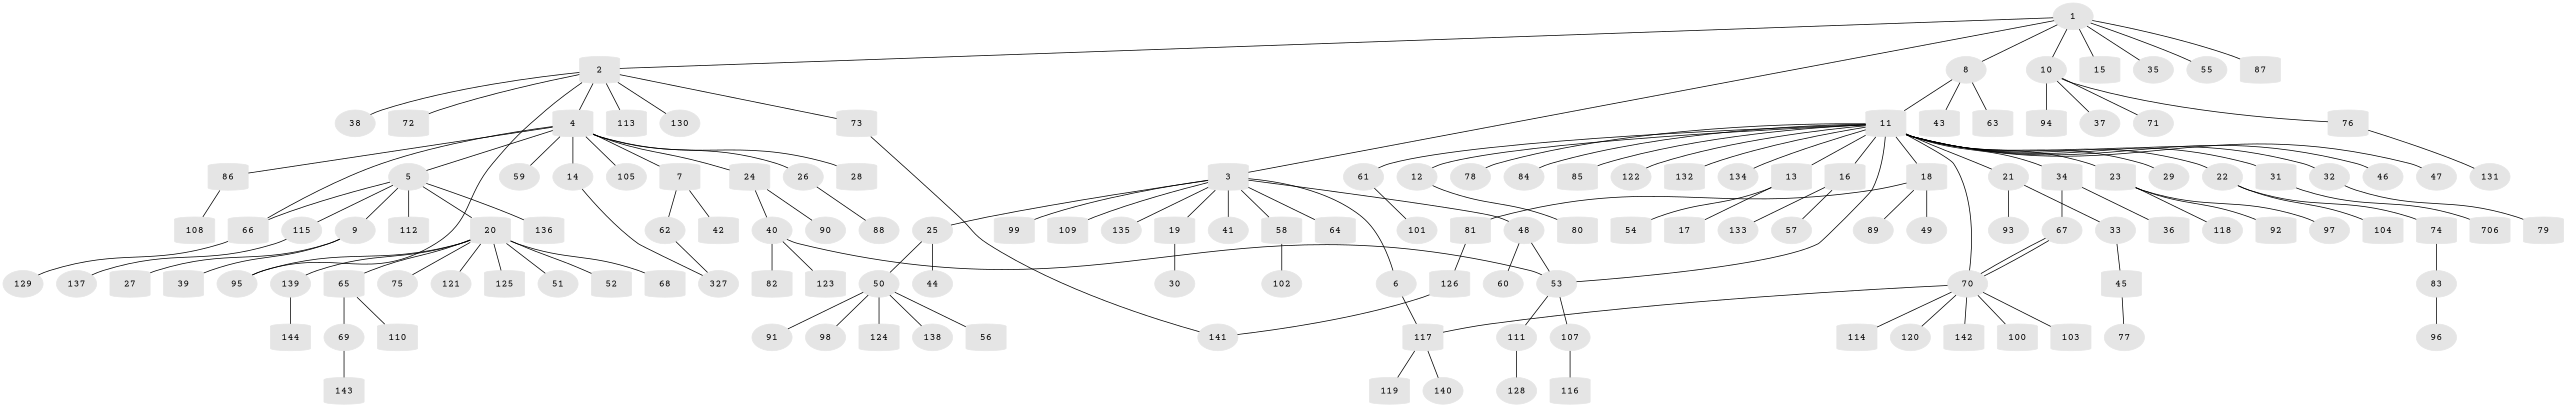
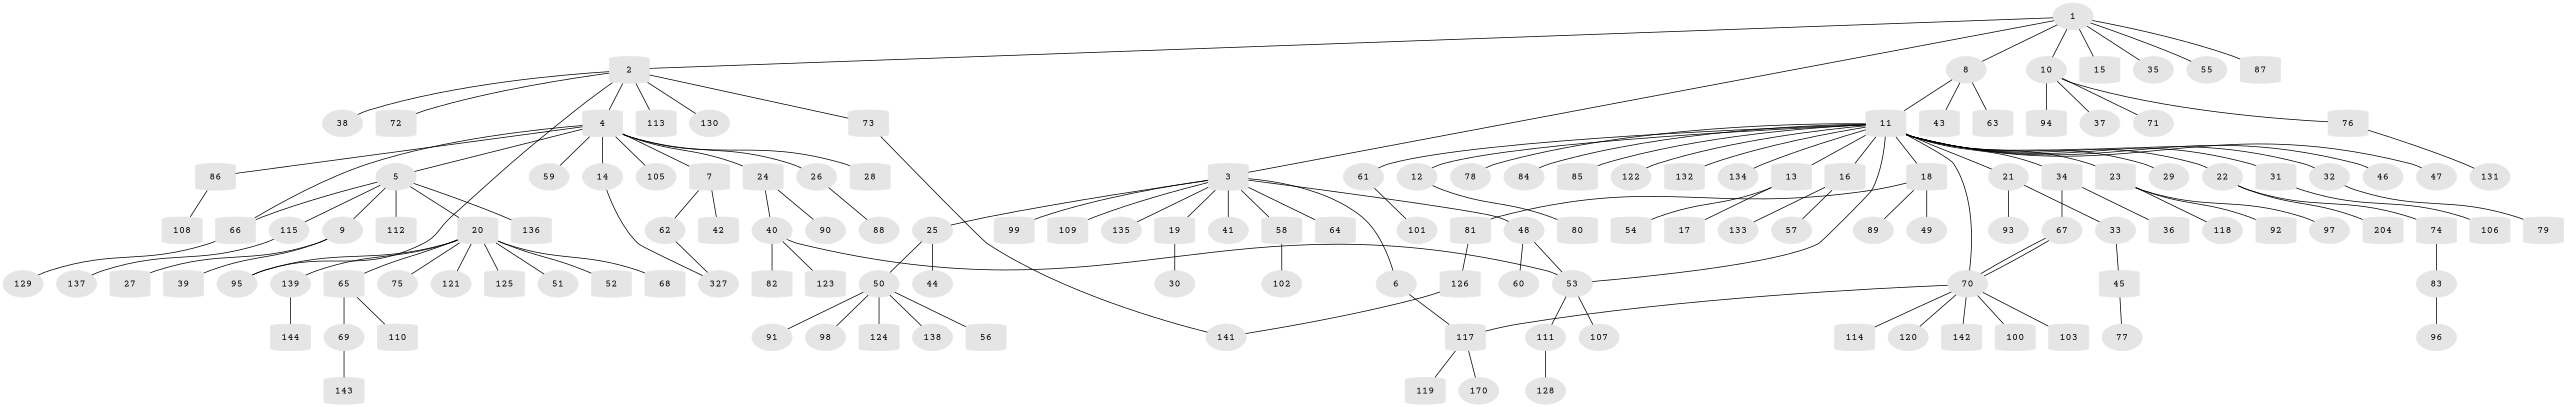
(2383, 230) -> (2383, 230)
(2490, 230) -> (2490, 230)
(1443, 391) -> (1479, 391)
(1570, 391) -> none
